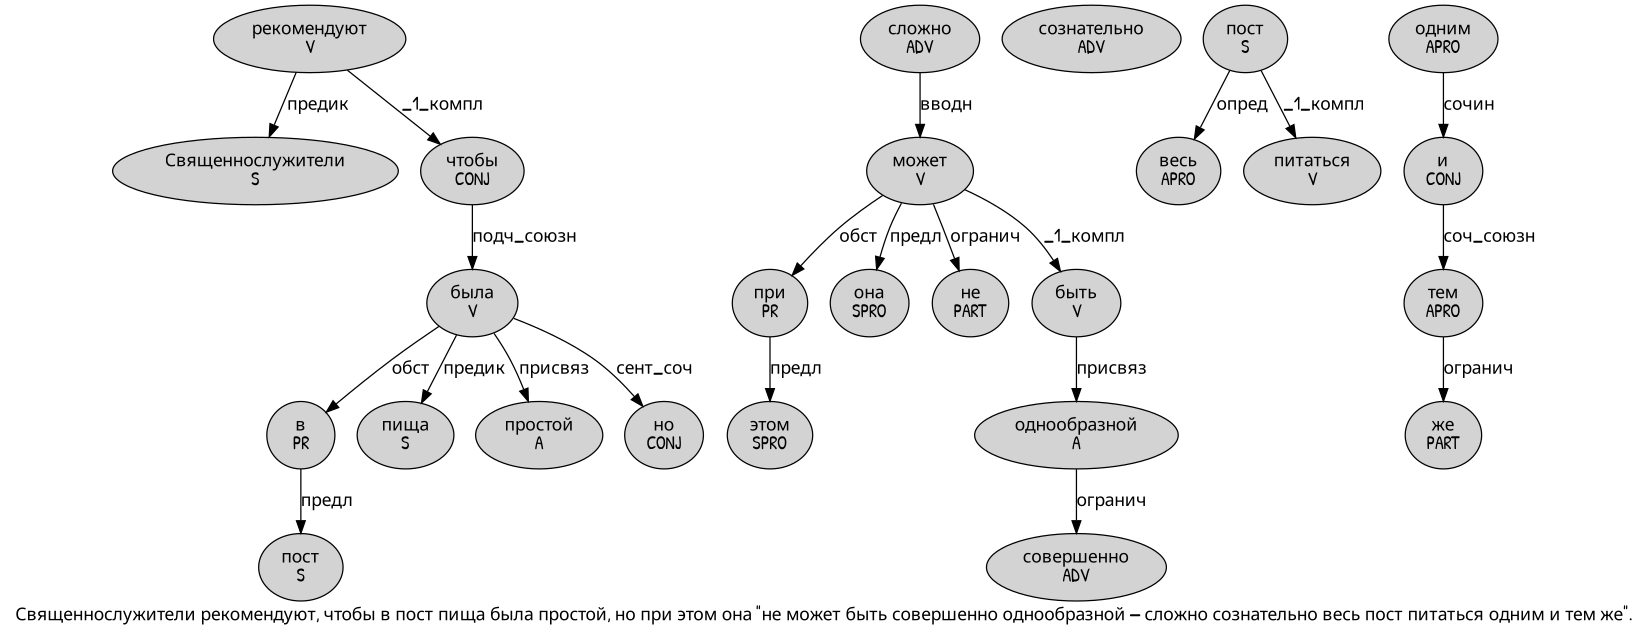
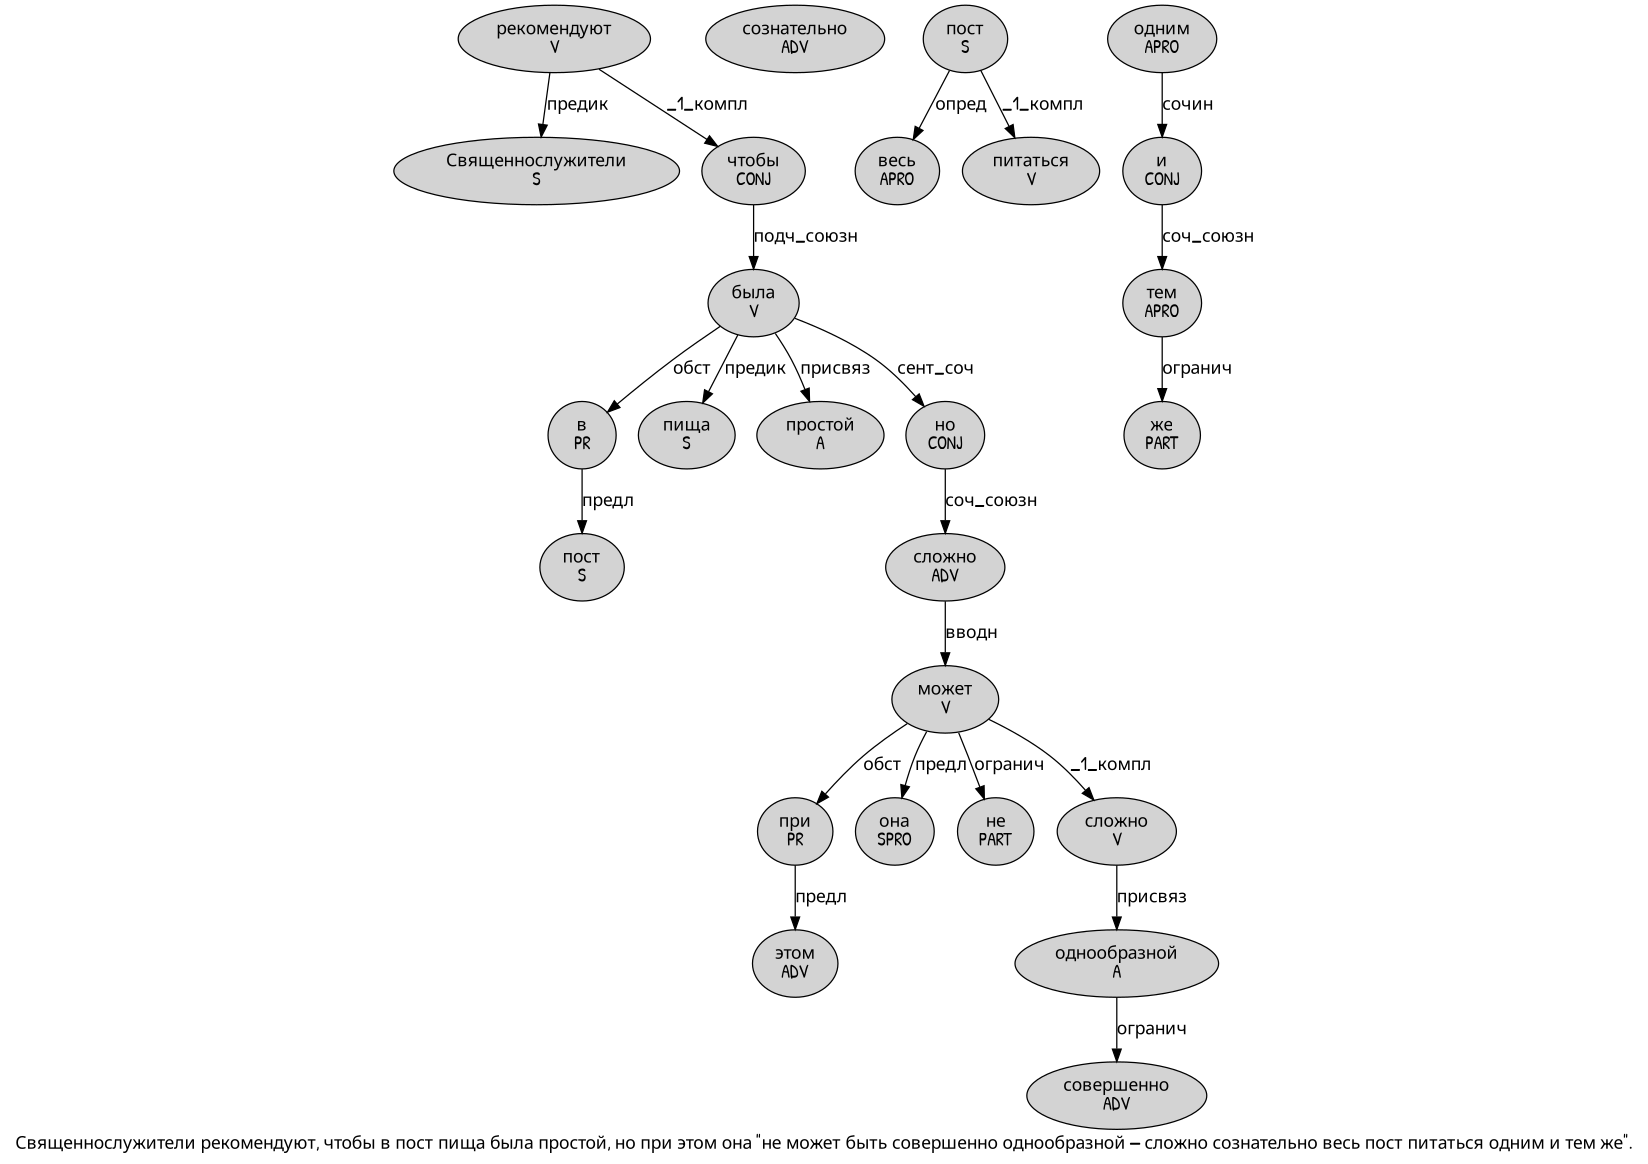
(1076, 303) -> (1117, 831)
(770, 435) -> (795, 964)
none -> (945, 495)
